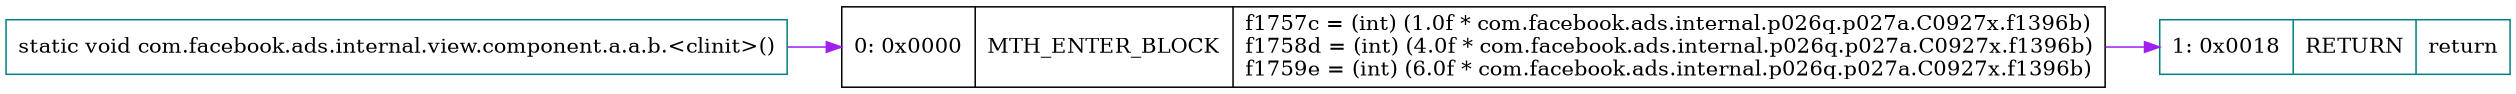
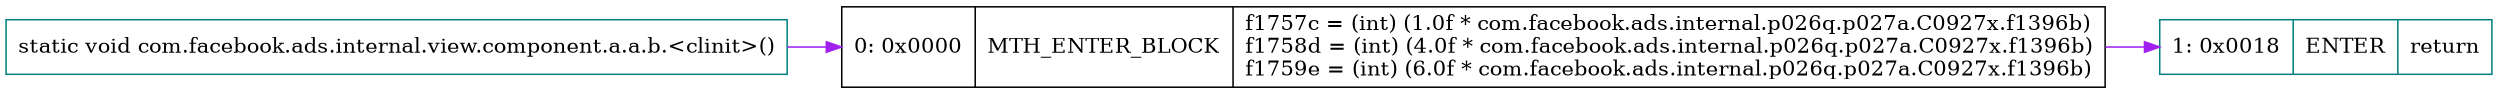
(2355, 46) -> (2346, 46)
